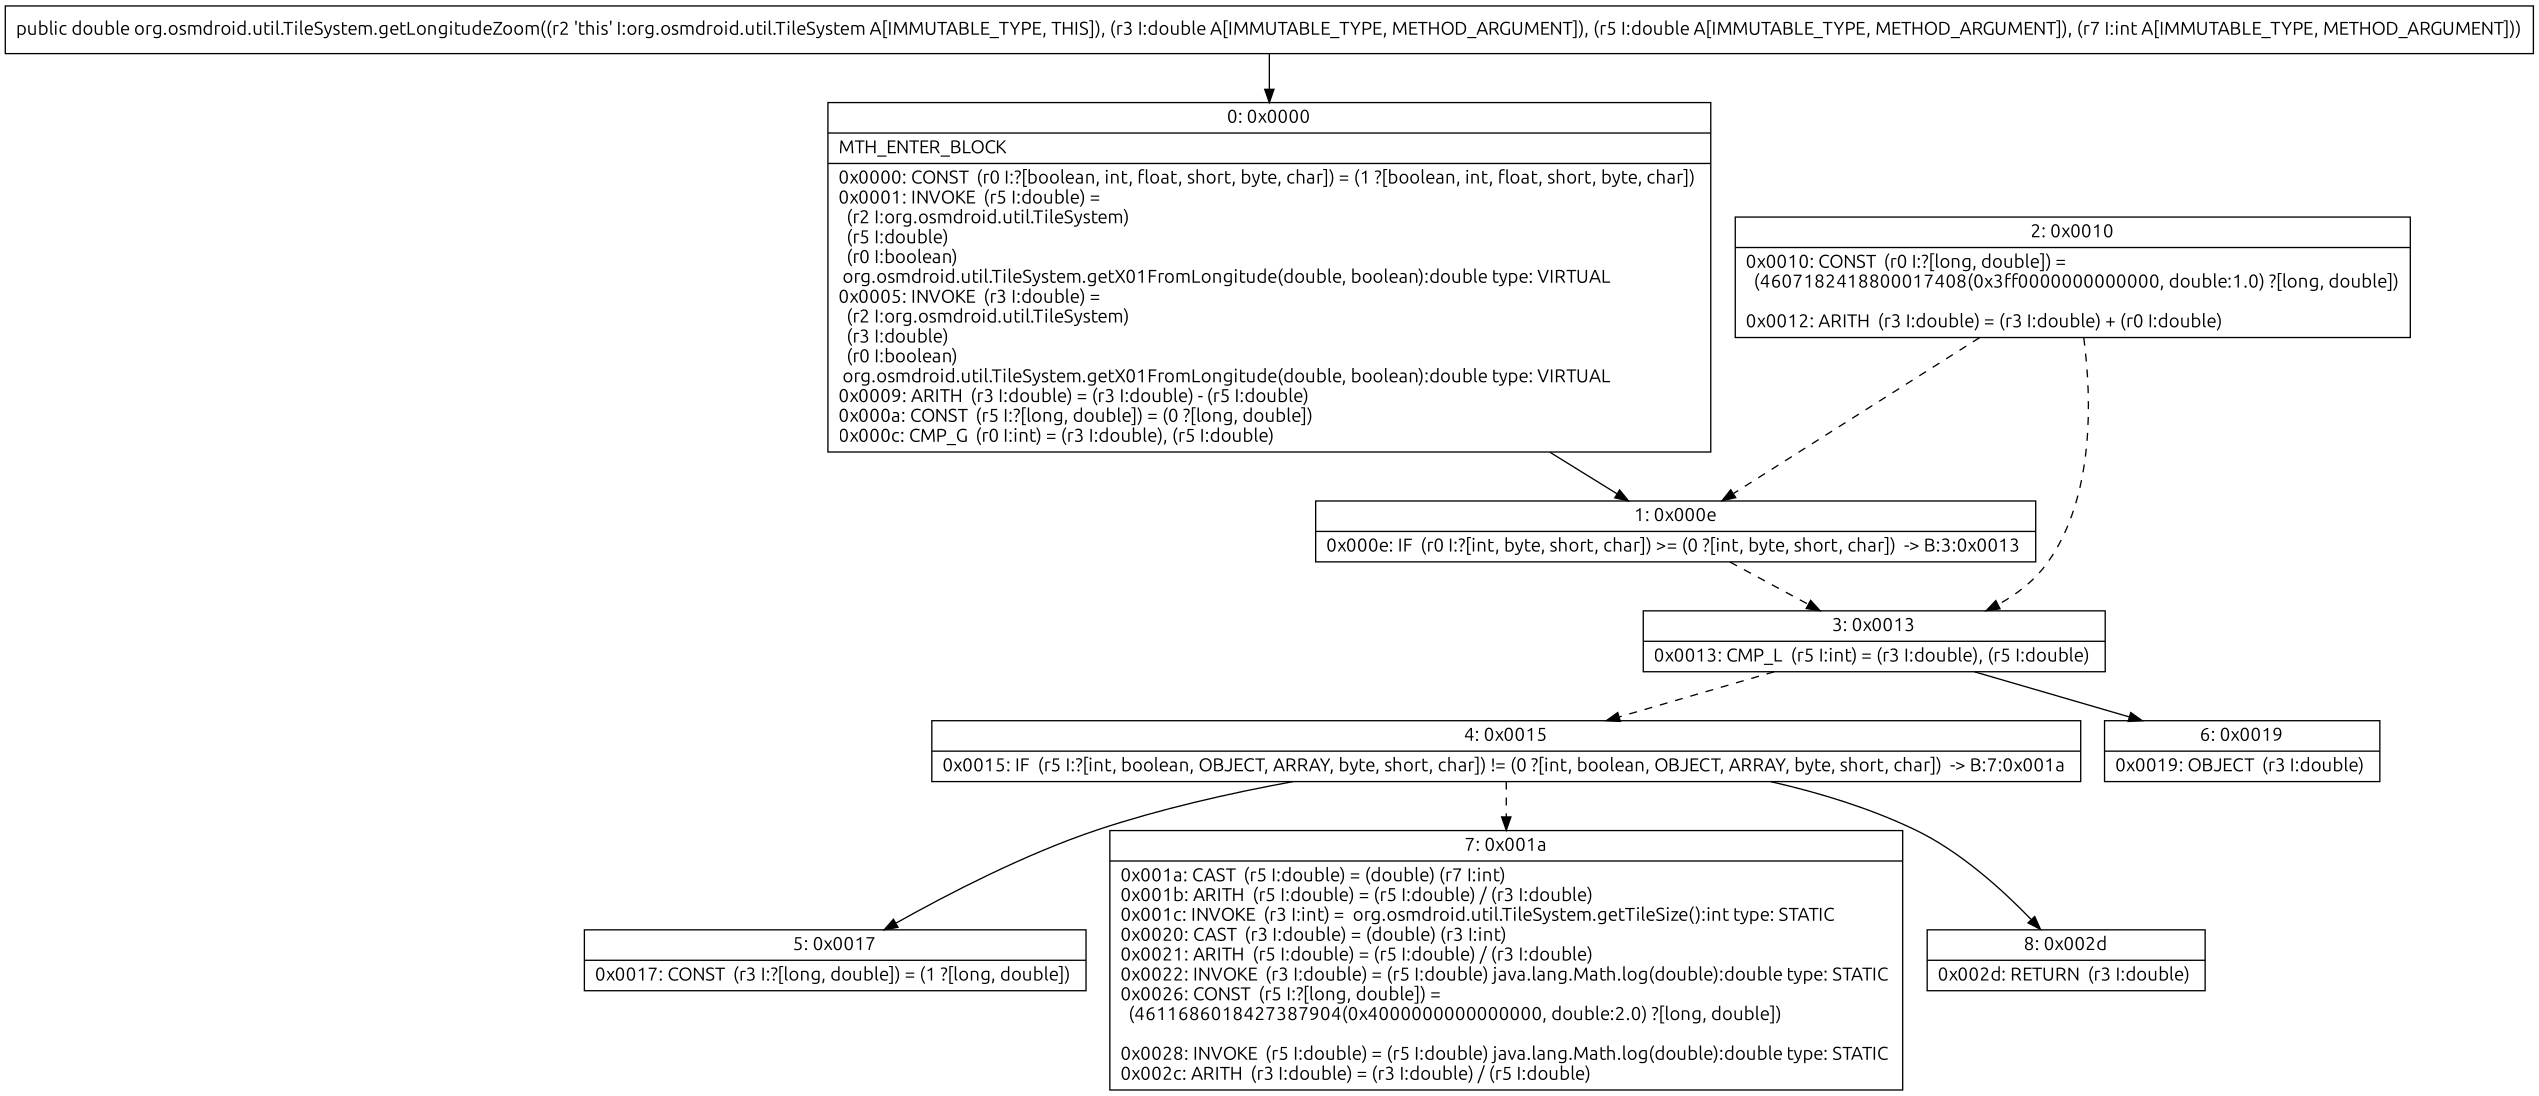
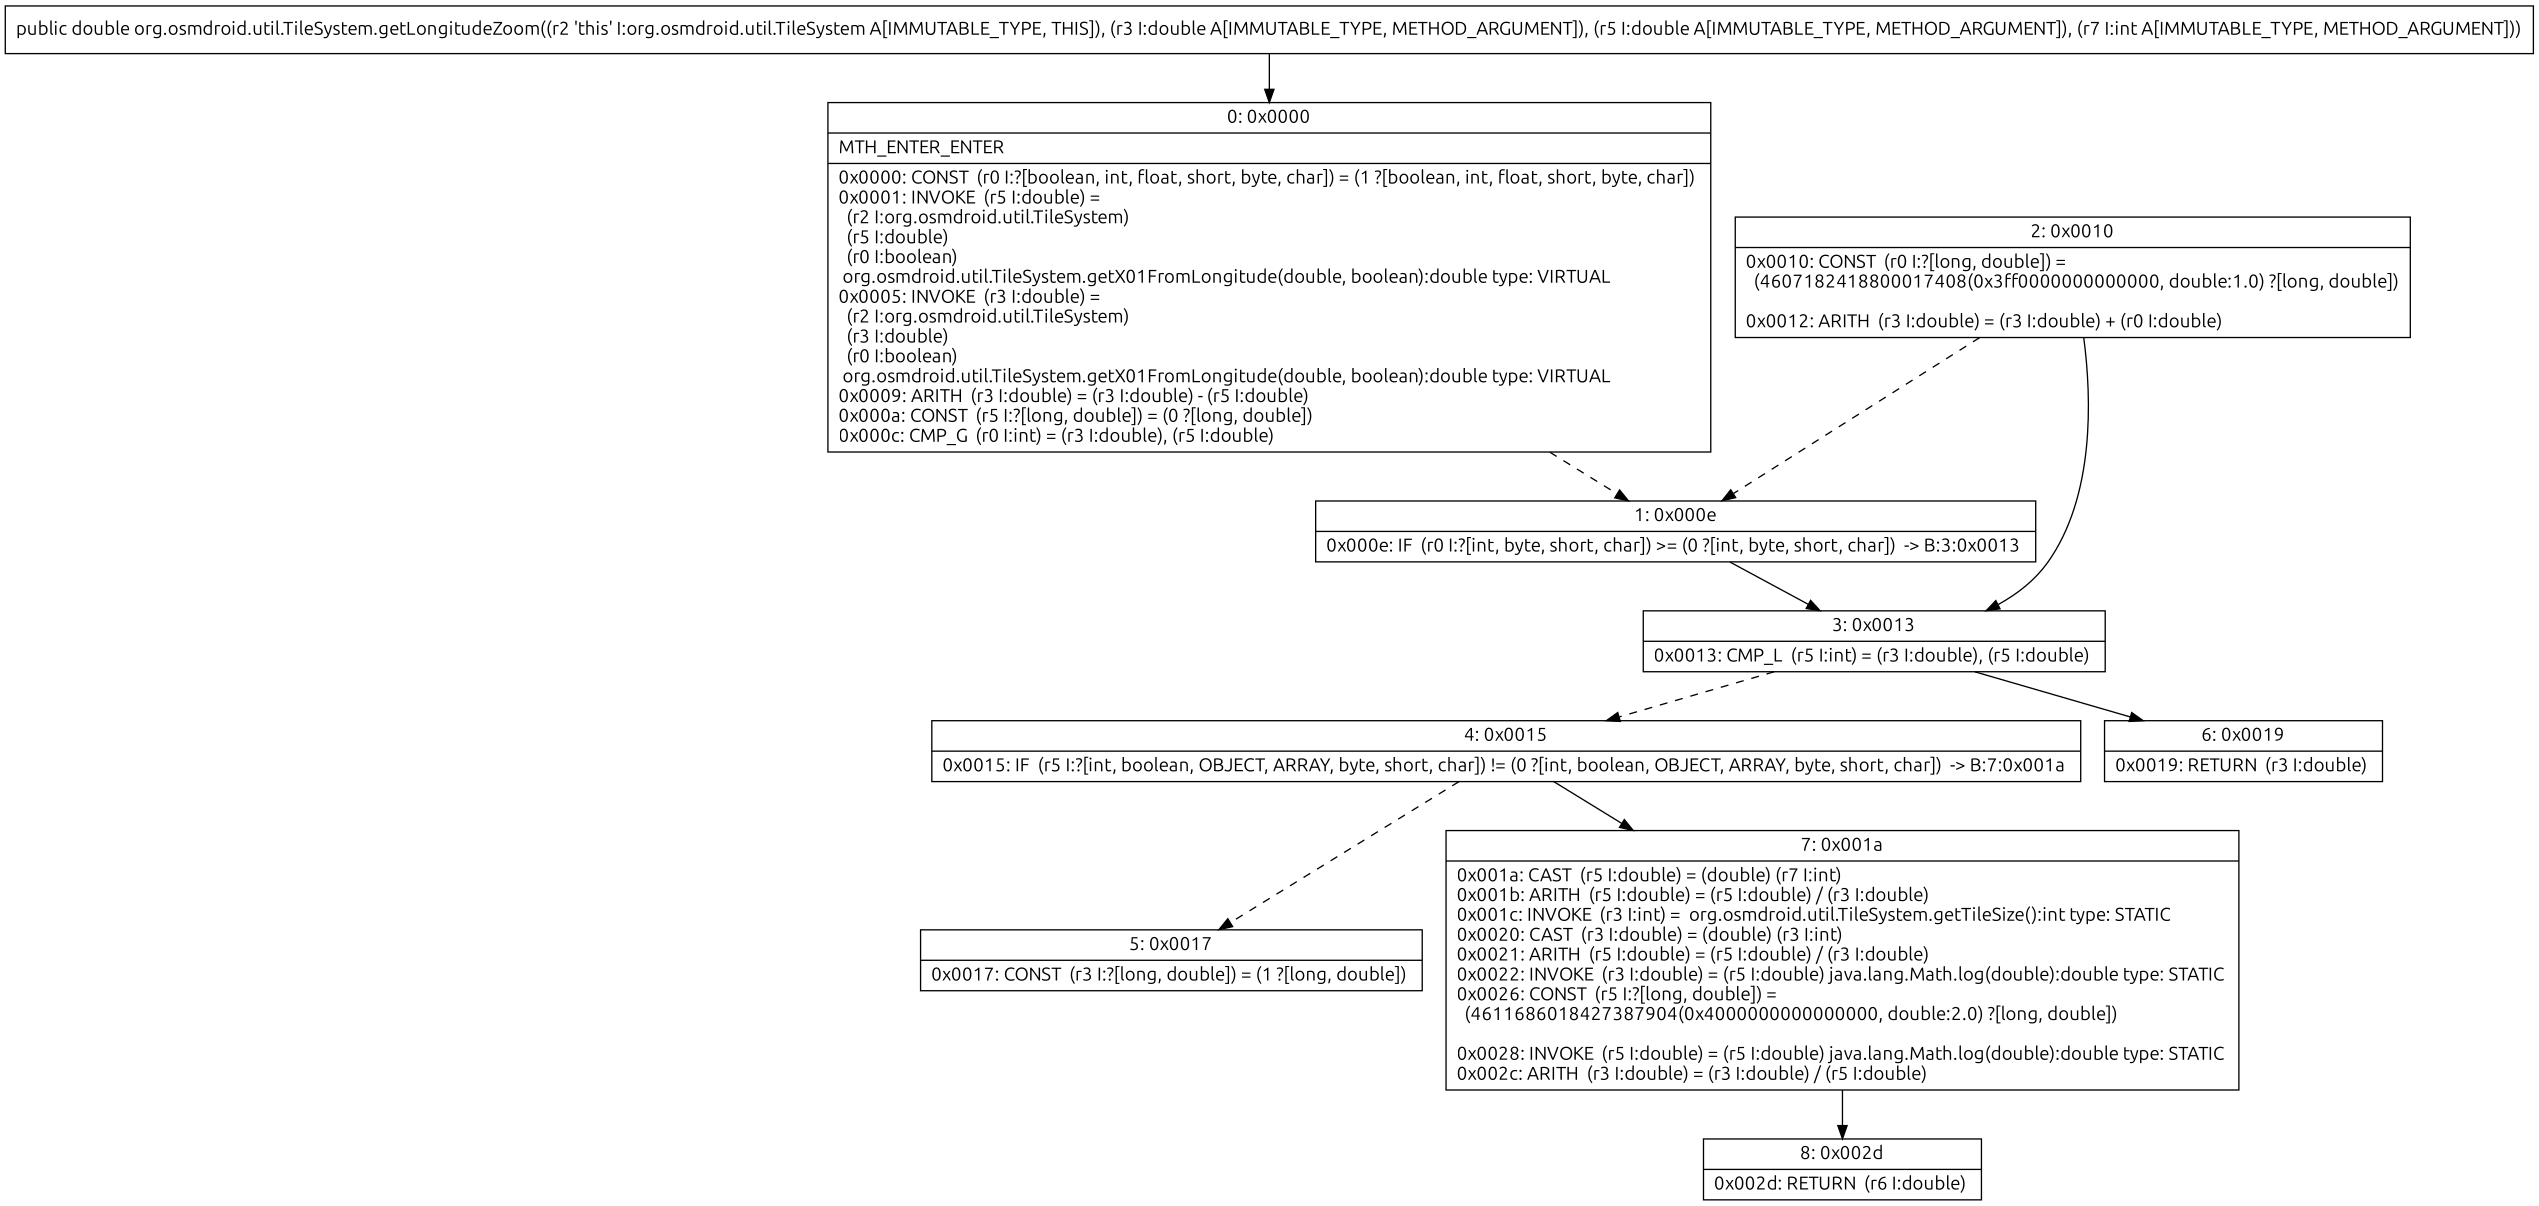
(923, 148) -> (922, 148)
(1583, 473) -> (1583, 473)
(2080, 486) -> (2080, 486)
(1769, 583) -> (1769, 583)
(2242, 766) -> (2244, 766)
(1506, 799) -> (1588, 803)
(1913, 829) -> (1842, 1108)
(1088, 833) -> (1345, 852)
(2066, 975) -> (1842, 1184)
